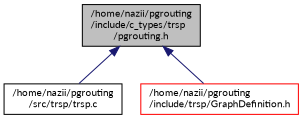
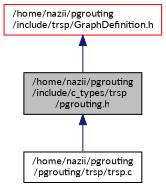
(187, 68) -> (83, 59)
(63, 99) -> (83, 167)
